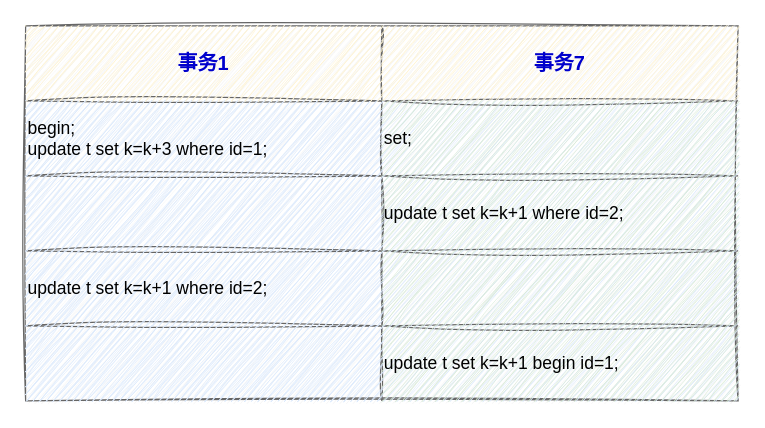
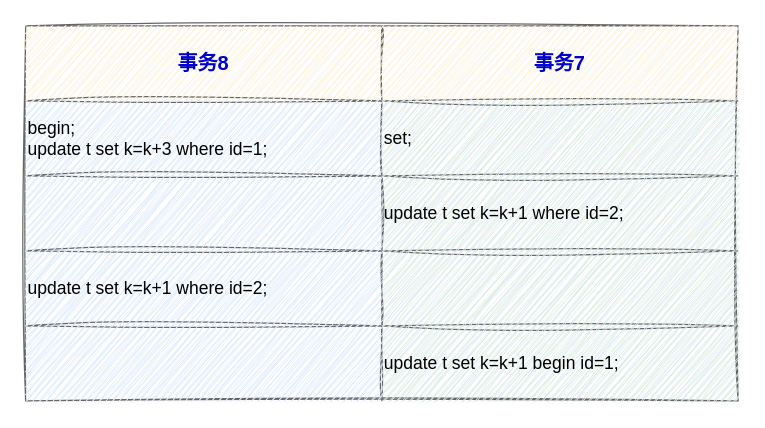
(204, 63) -> (204, 63)
